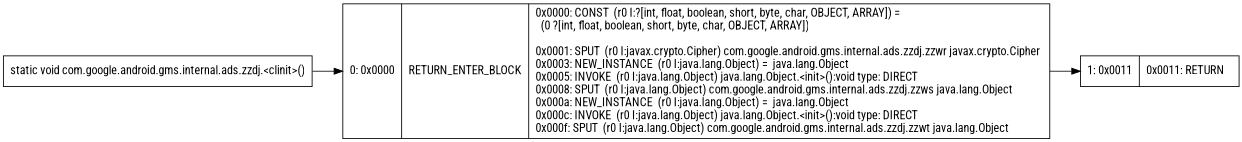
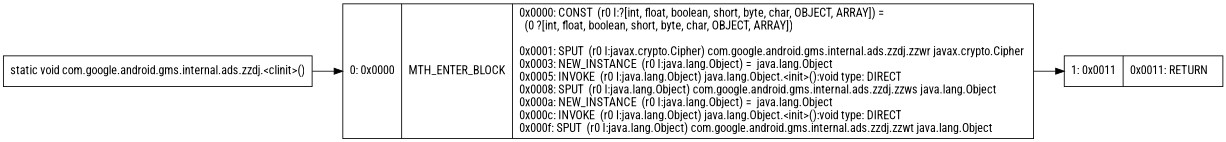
(465, 71) -> (457, 71)
